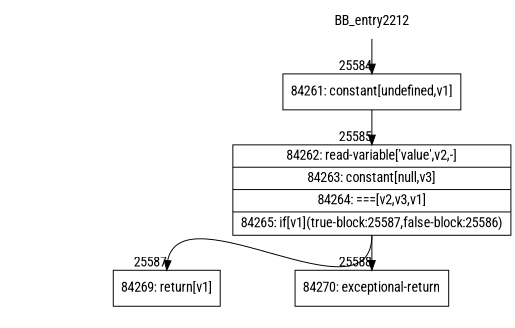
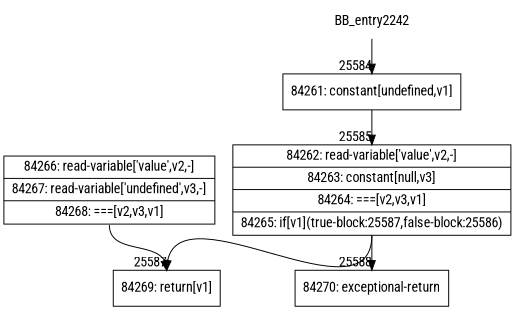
(372, 21) -> (372, 21)
none -> (109, 190)
